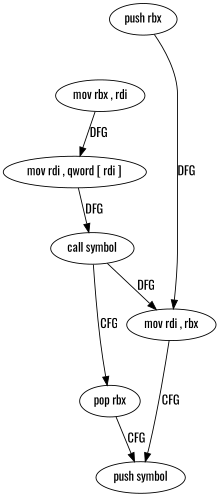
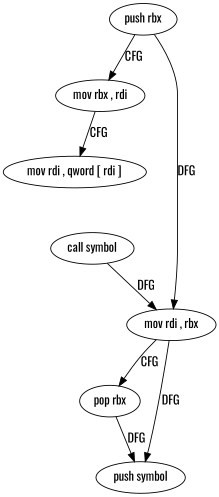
none -> (124, 54)
(99, 134) -> (99, 134)
(83, 206) -> none
(98, 321) -> (139, 358)
(171, 401) -> (171, 401)
(137, 439) -> (137, 439)
